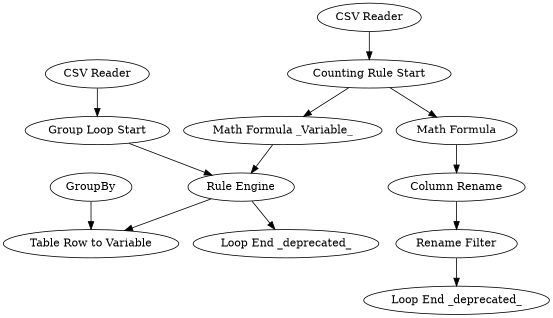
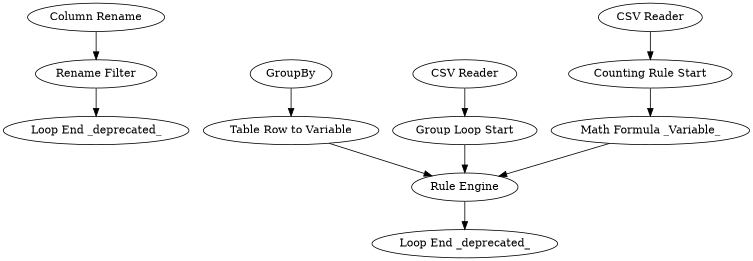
(457, 130) -> none
(172, 213) -> (377, 158)
